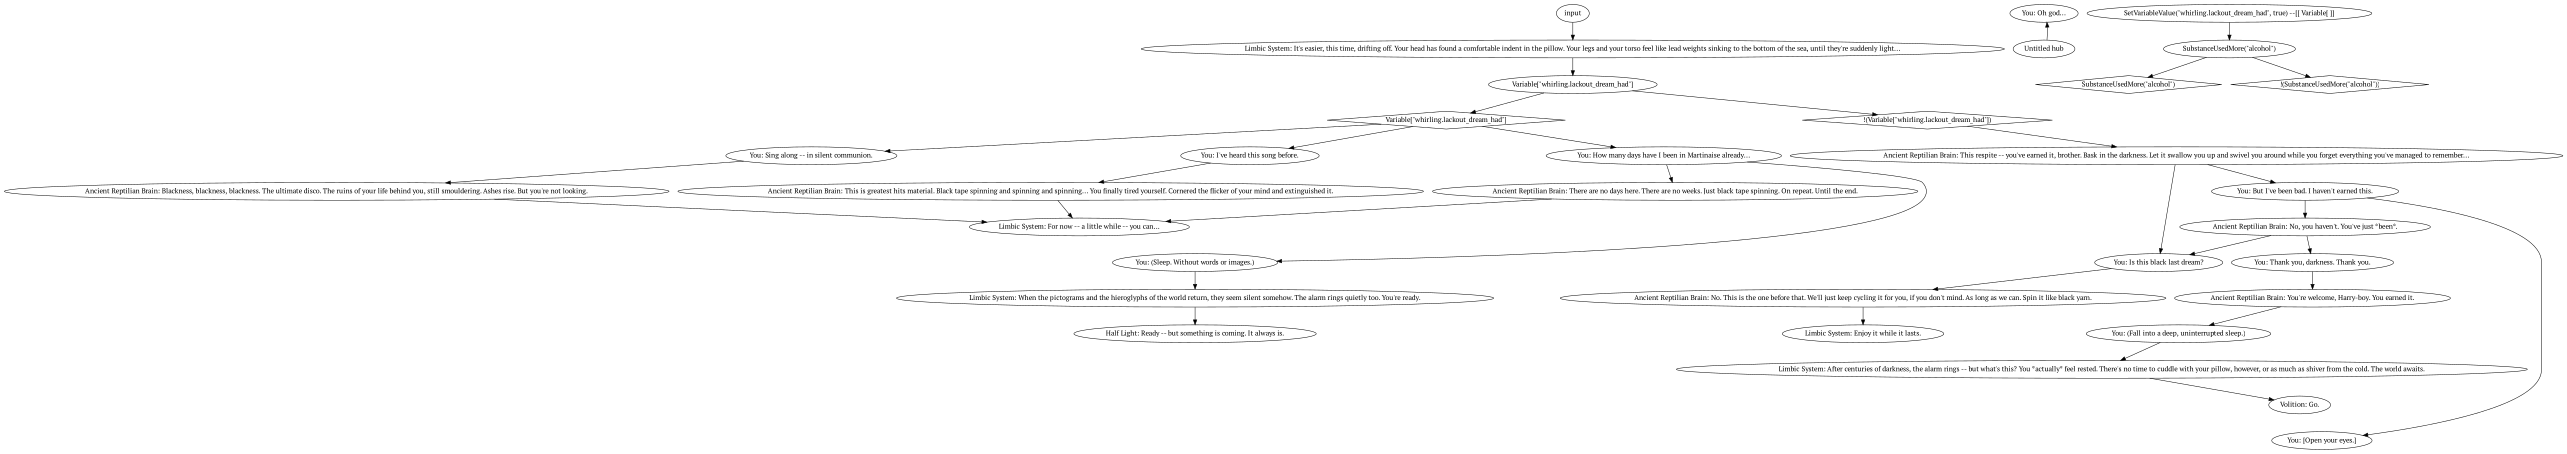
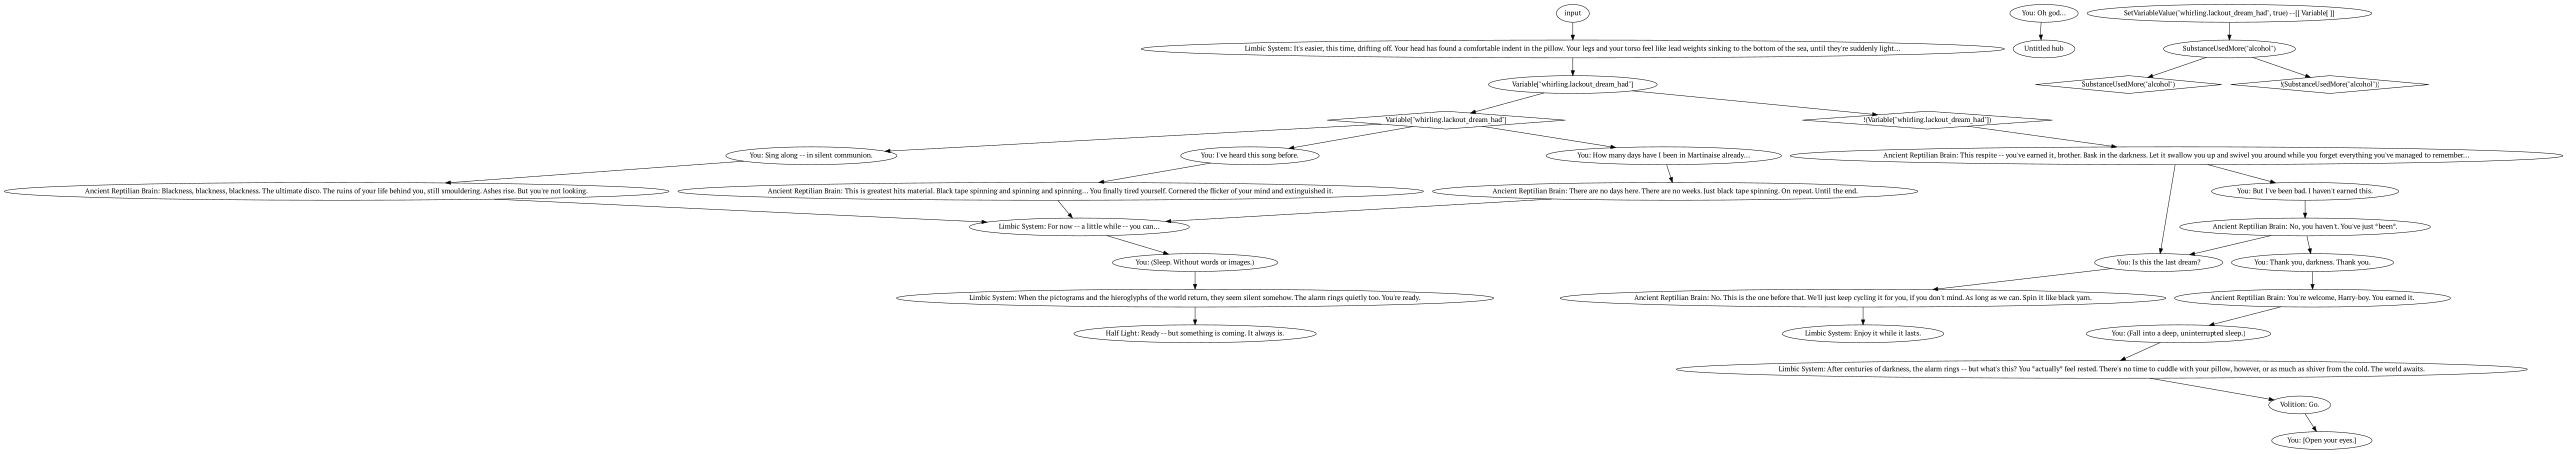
(2047, 34) -> (2041, 29)
(1703, 243) -> (1135, 244)
(2159, 263) -> (2159, 263)
(2541, 316) -> (2309, 421)
